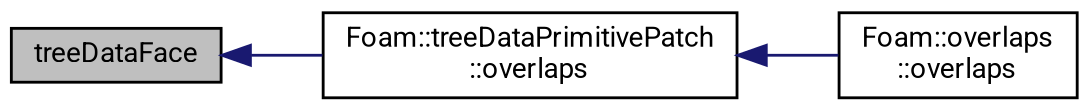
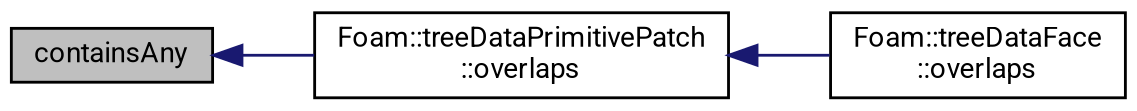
(116, 55) -> (112, 55)
(958, 55) -> (978, 55)
